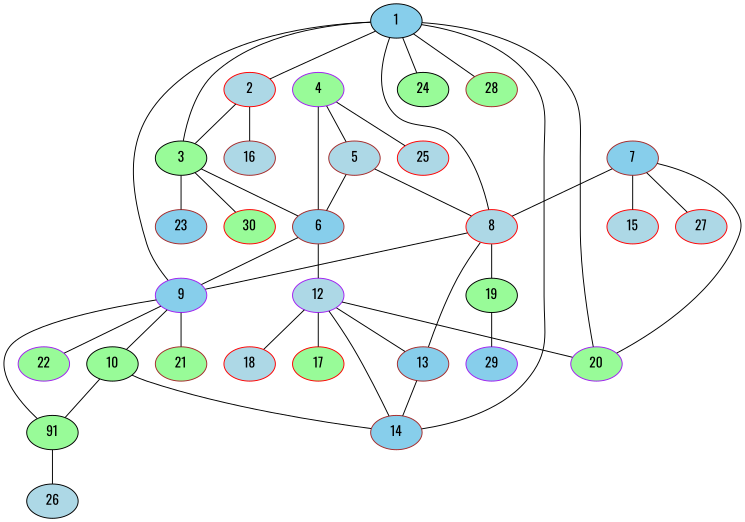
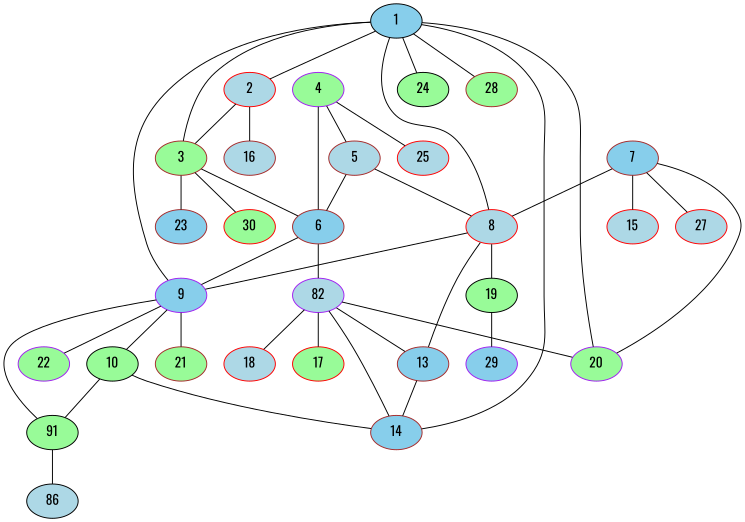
(181, 158) -> (181, 158)
(318, 295) -> (318, 295)
(52, 501) -> (52, 501)
